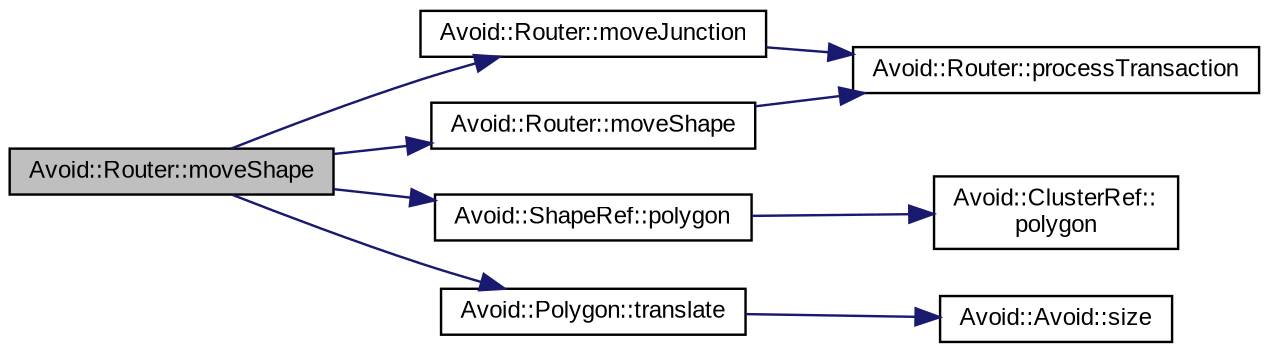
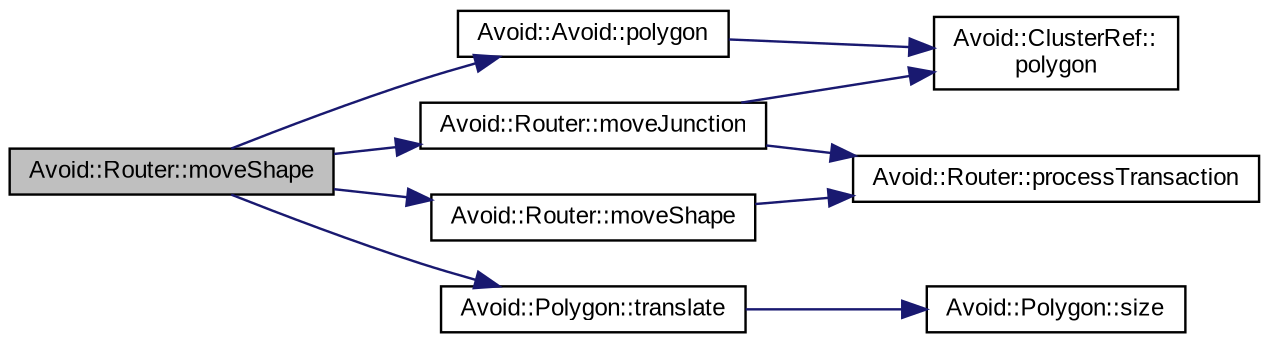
none -> (825, 89)
(593, 218) -> (593, 34)
(1056, 319) -> (1056, 309)
